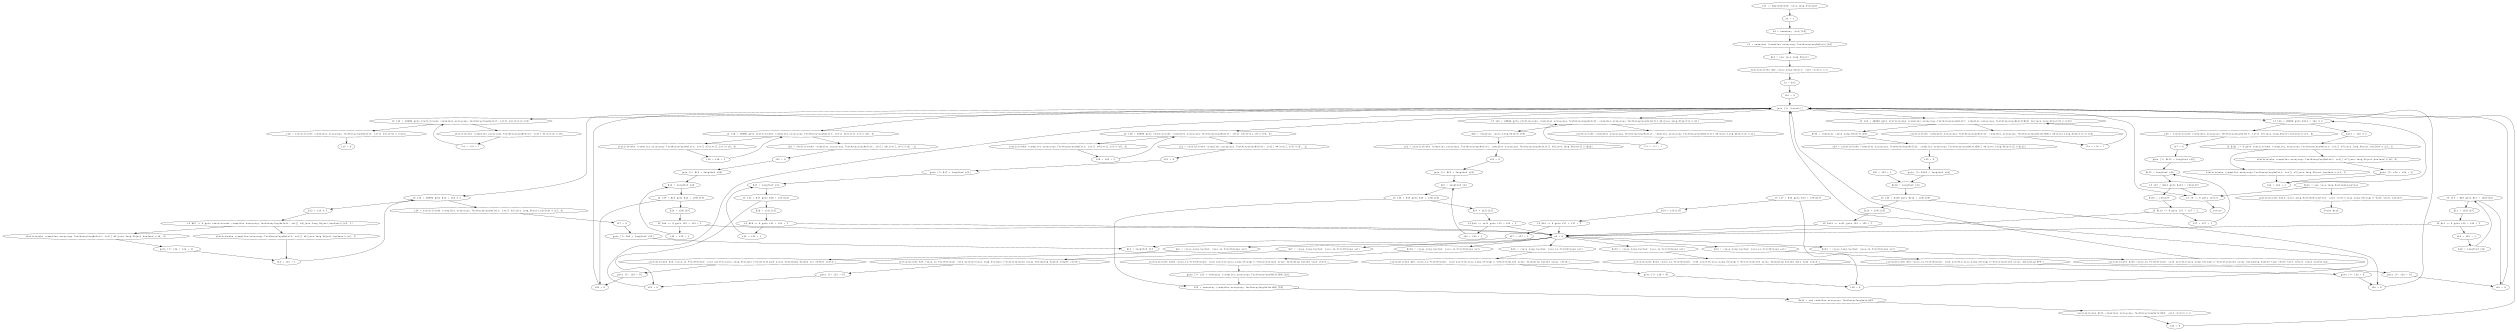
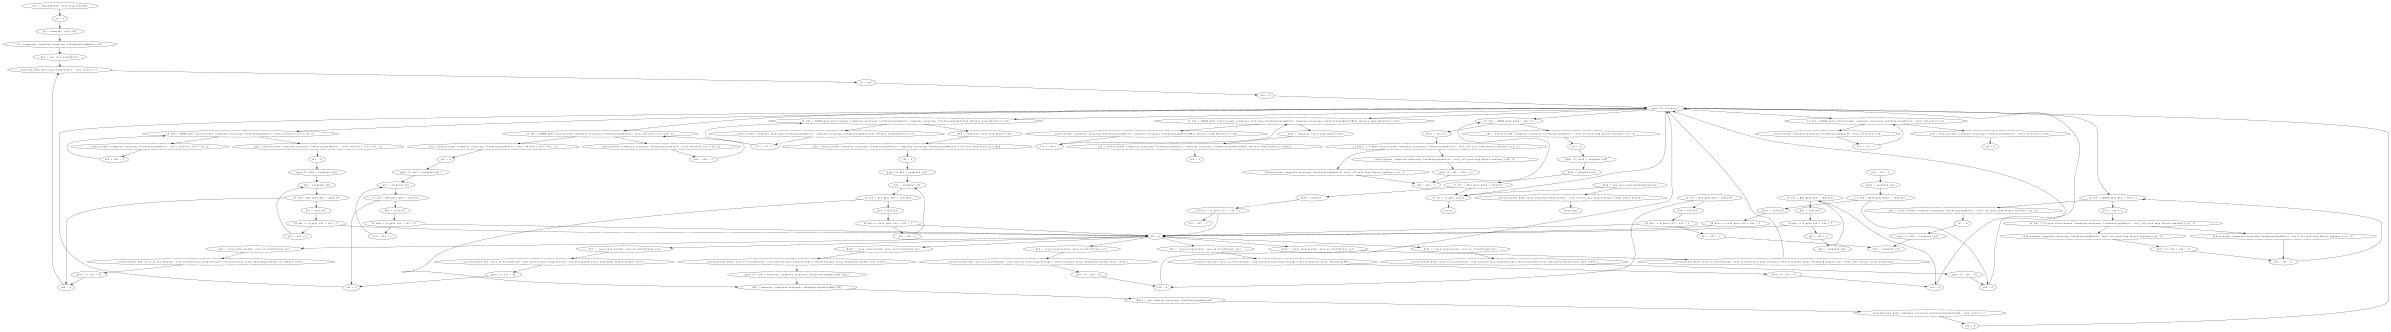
(1137, 113) -> (53, 181)
(1929, 172) -> none
(2220, 186) -> none
